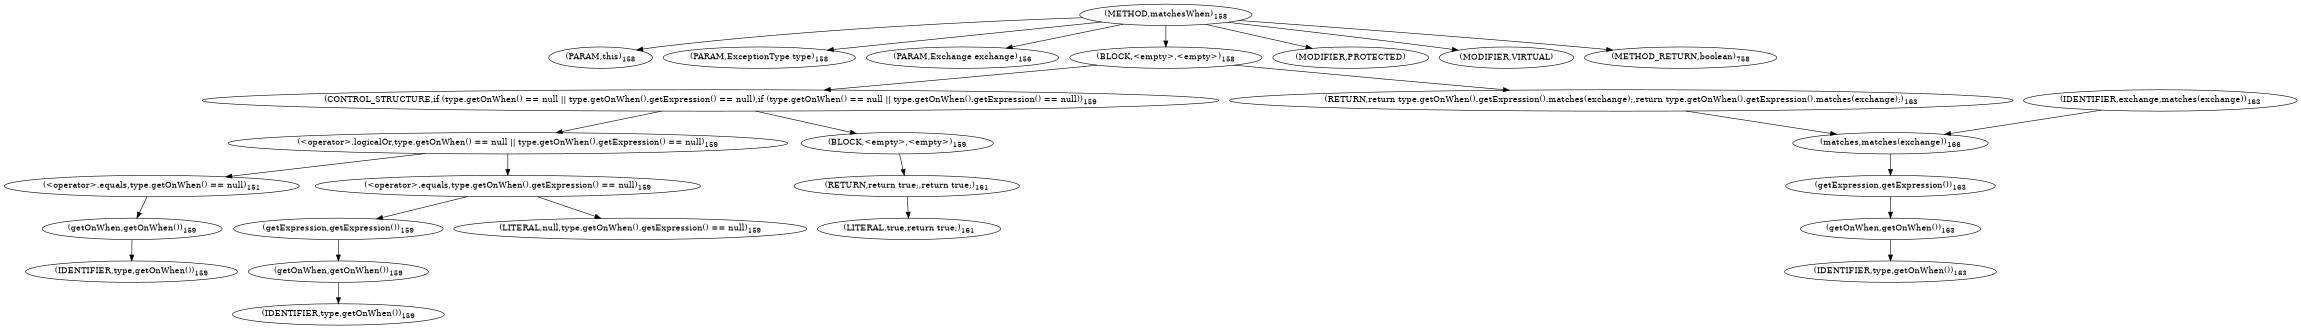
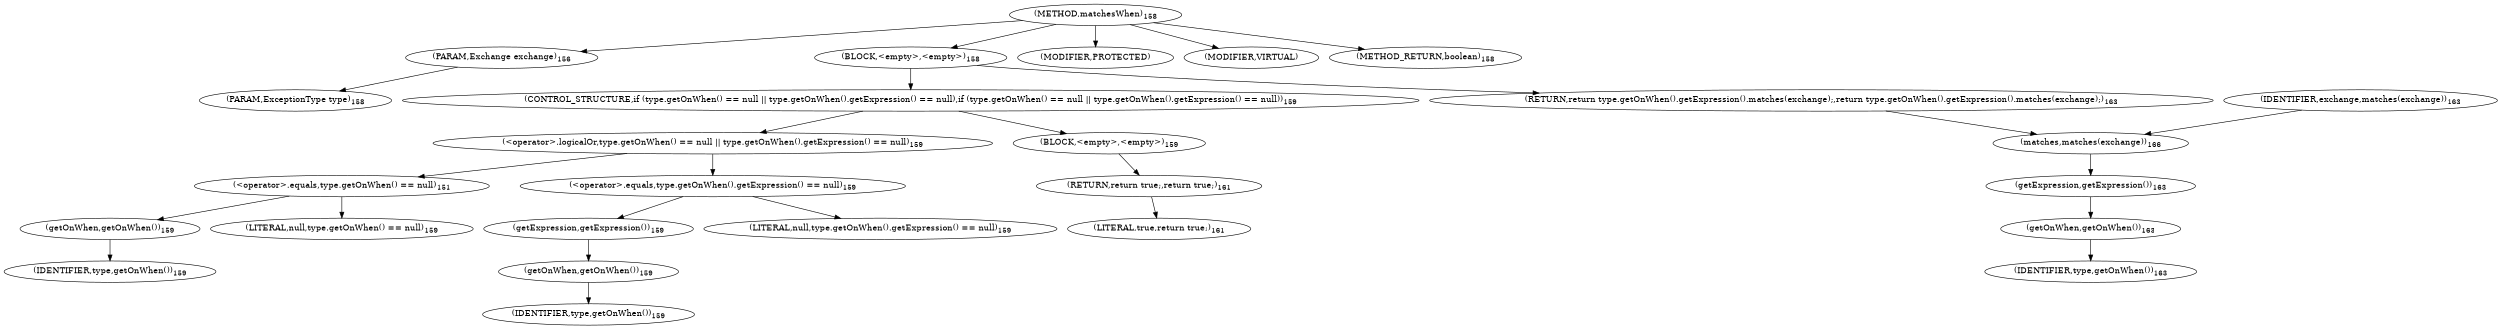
(968, 36) -> (402, 78)
(1743, 57) -> (1488, 57)
(601, 58) -> none
none -> (342, 229)
